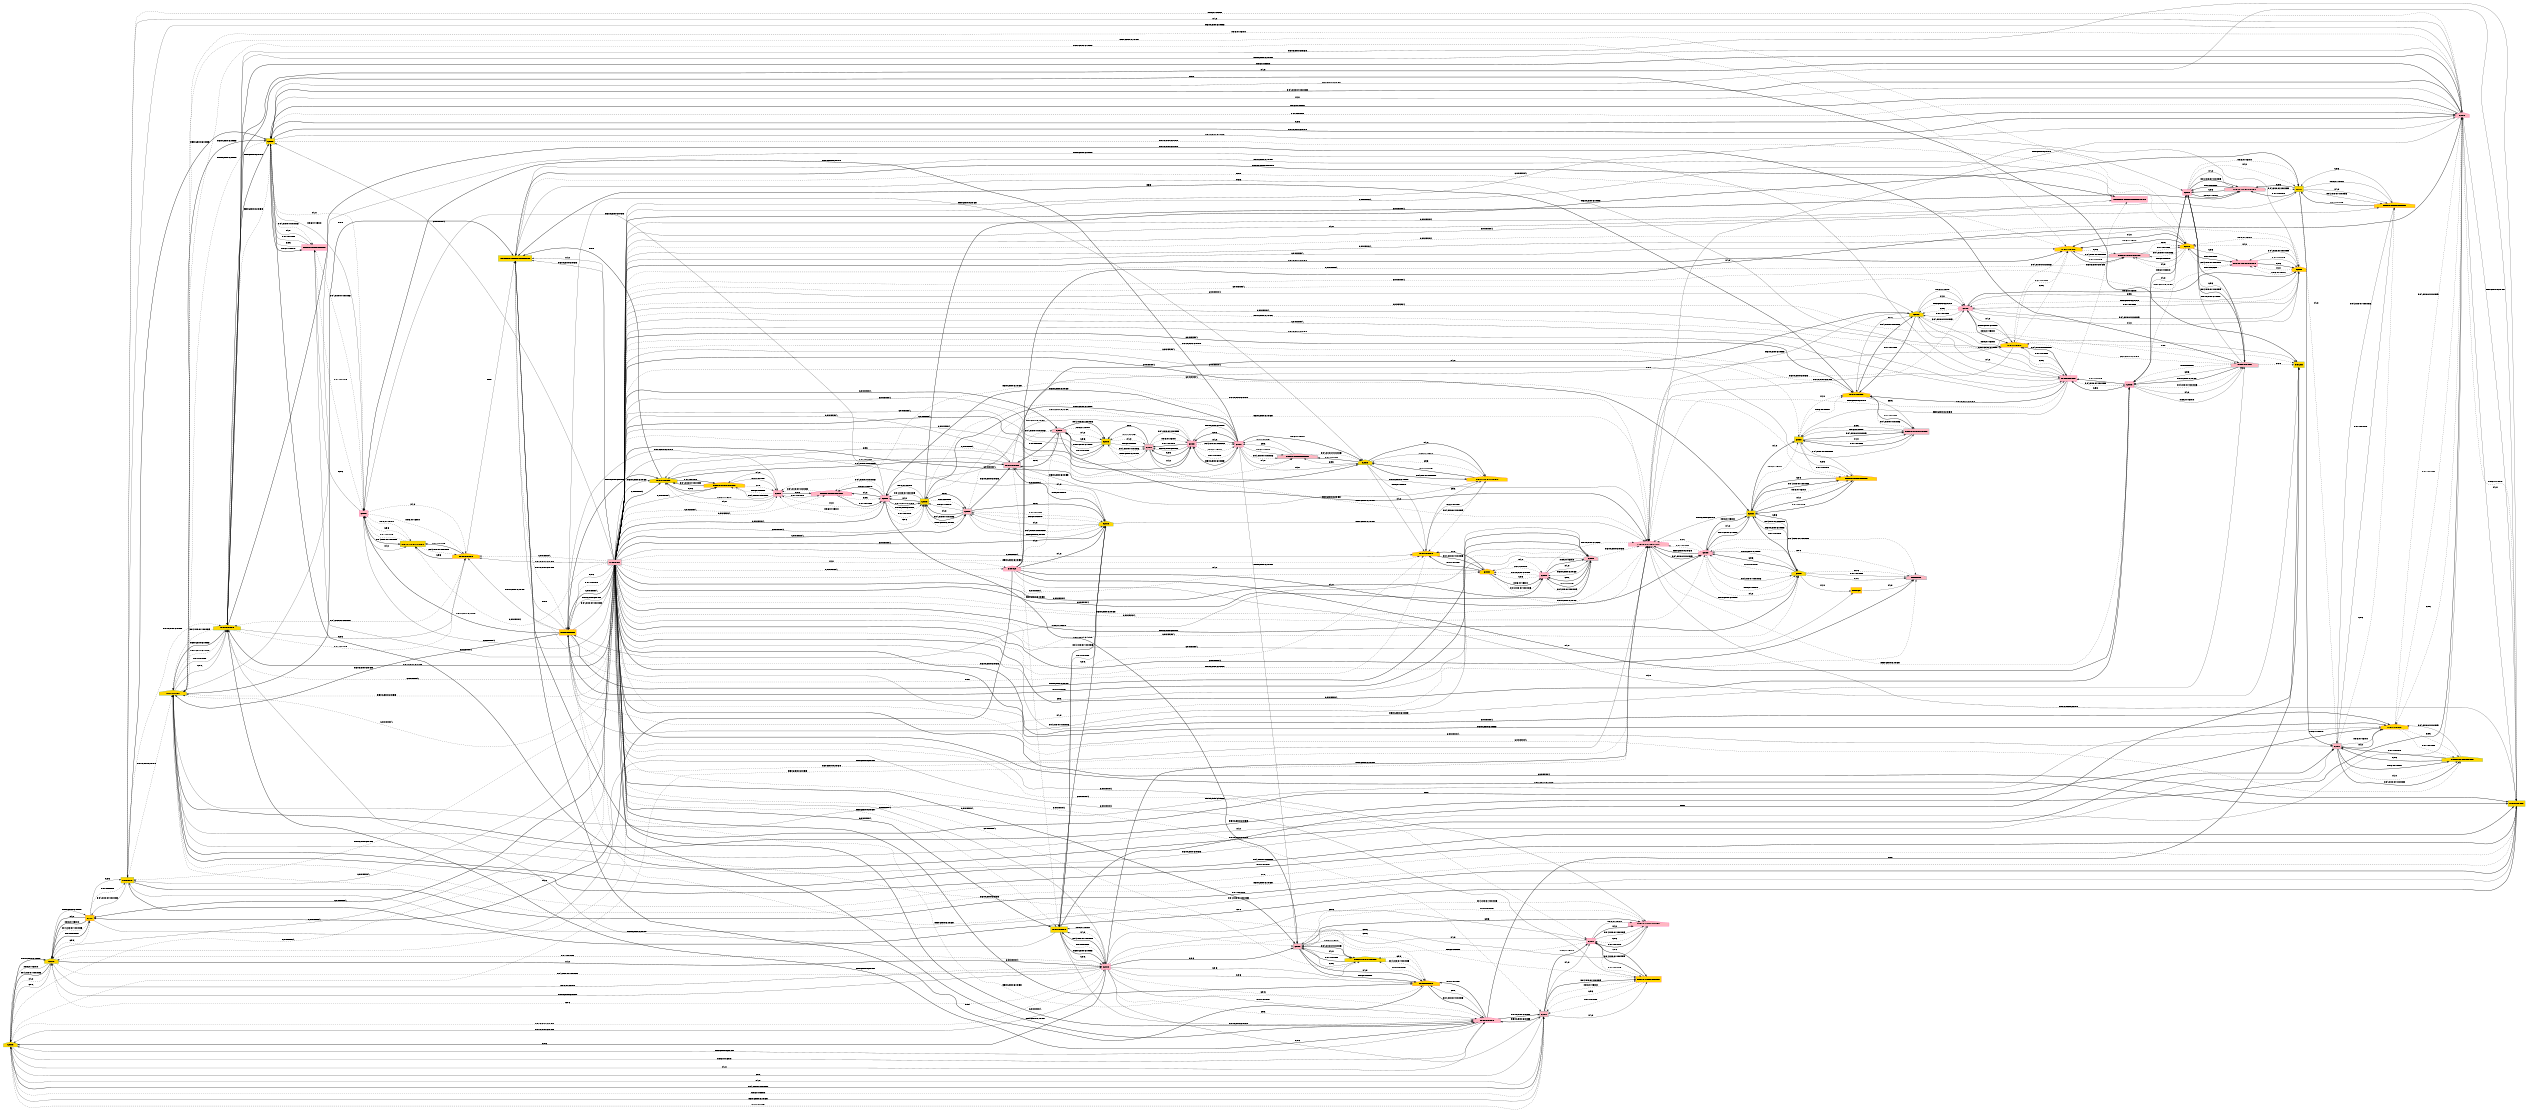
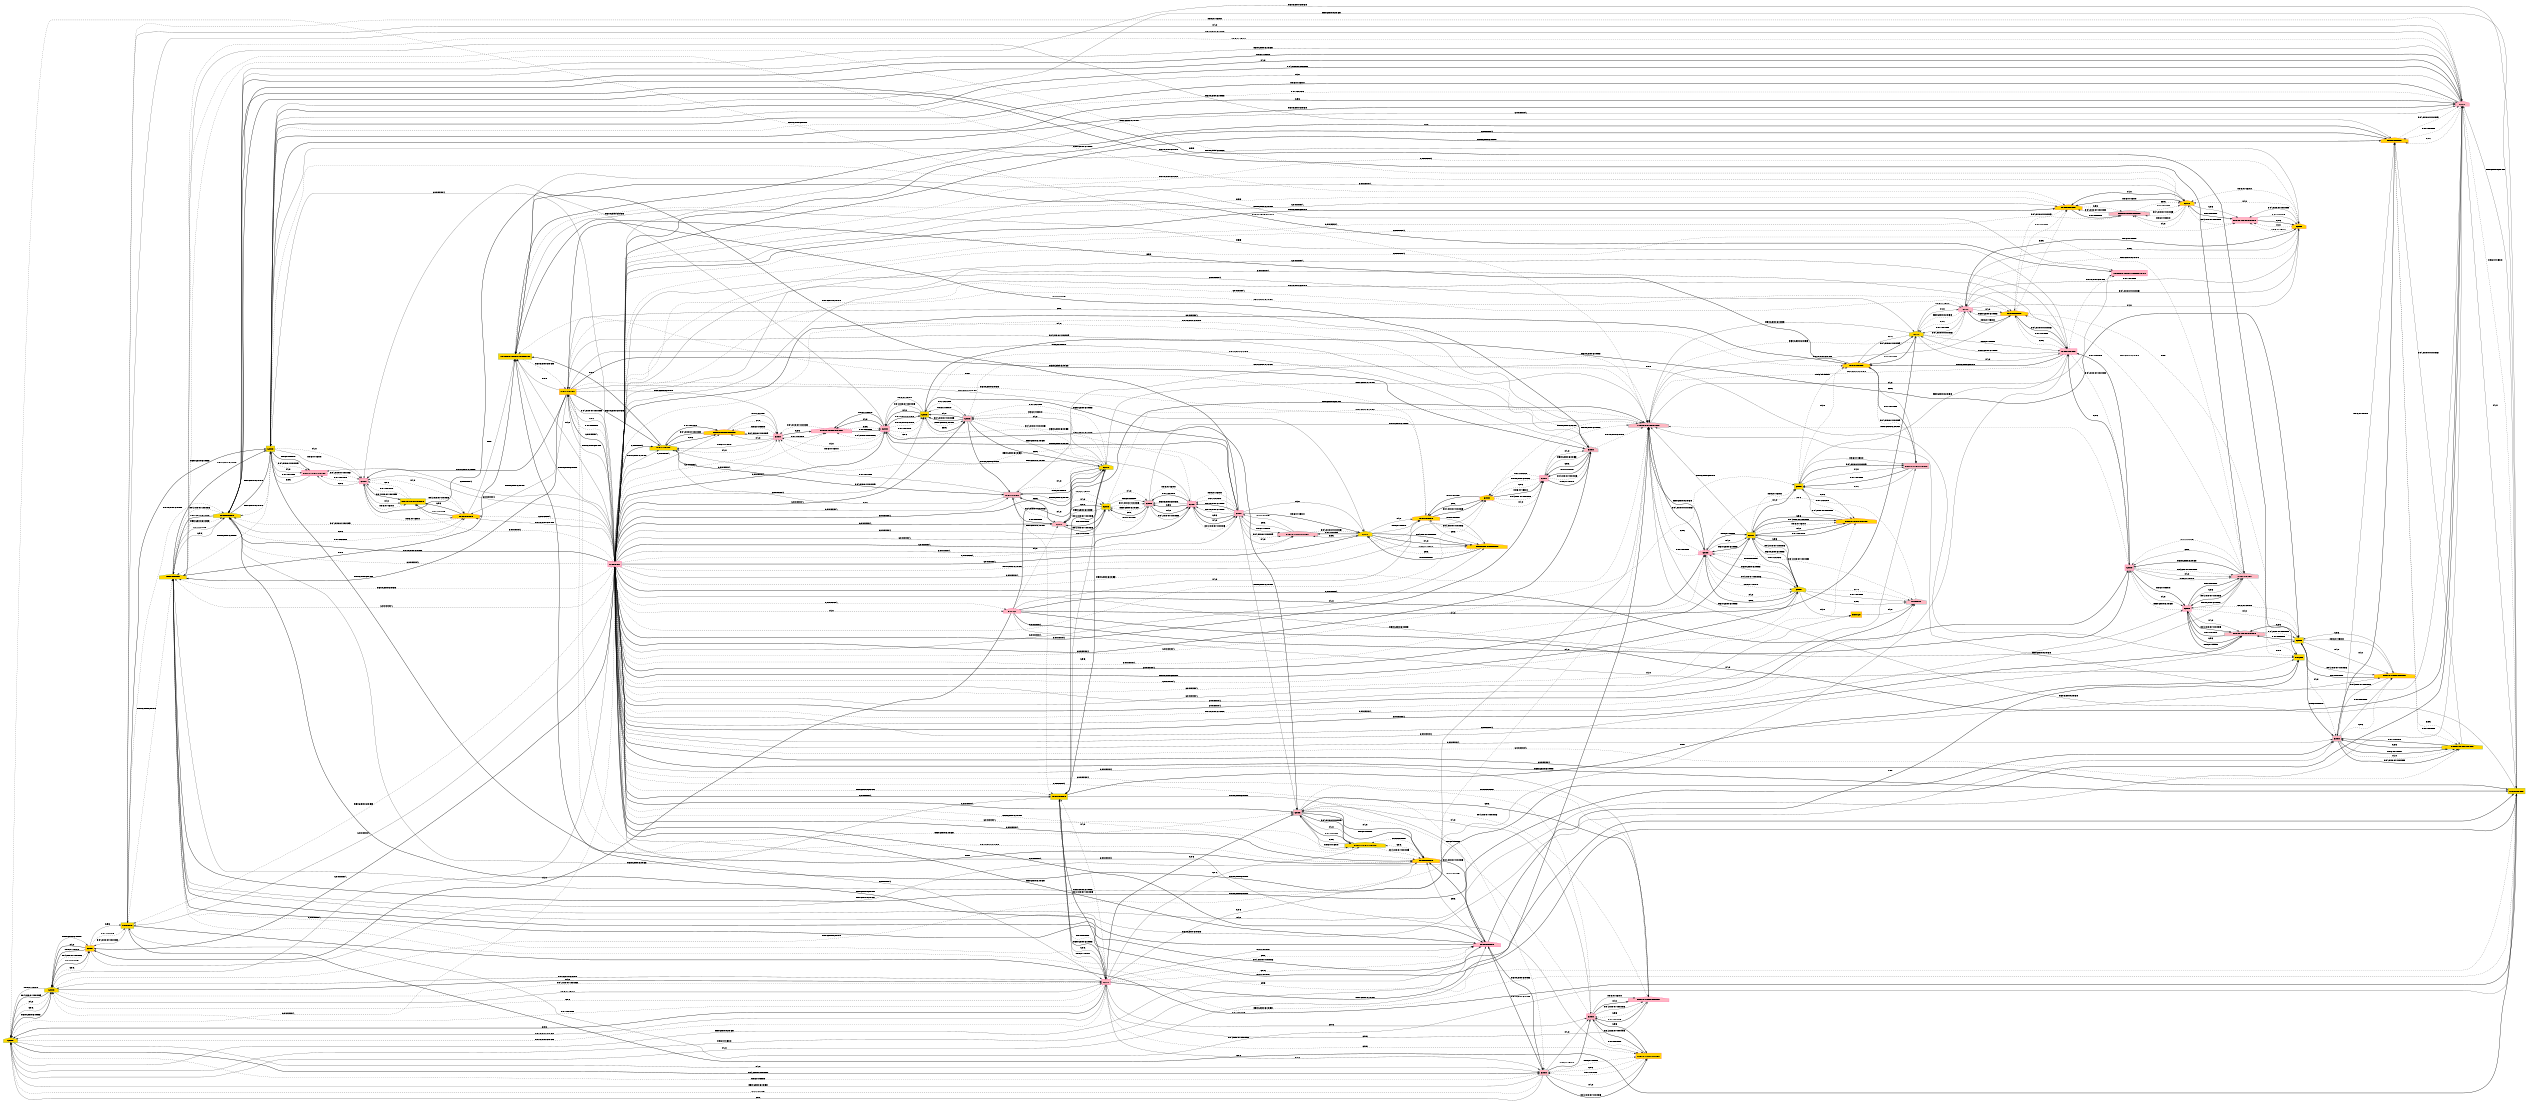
(1207, 228) -> (1908, 384)
(1649, 544) -> (1649, 425)
(615, 562) -> (615, 564)
